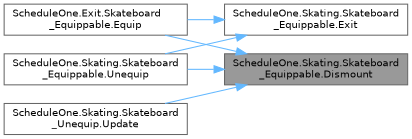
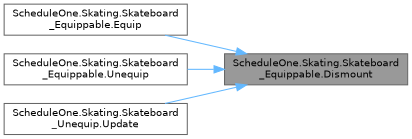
(96, 20) -> (96, 20)
(316, 20) -> none
